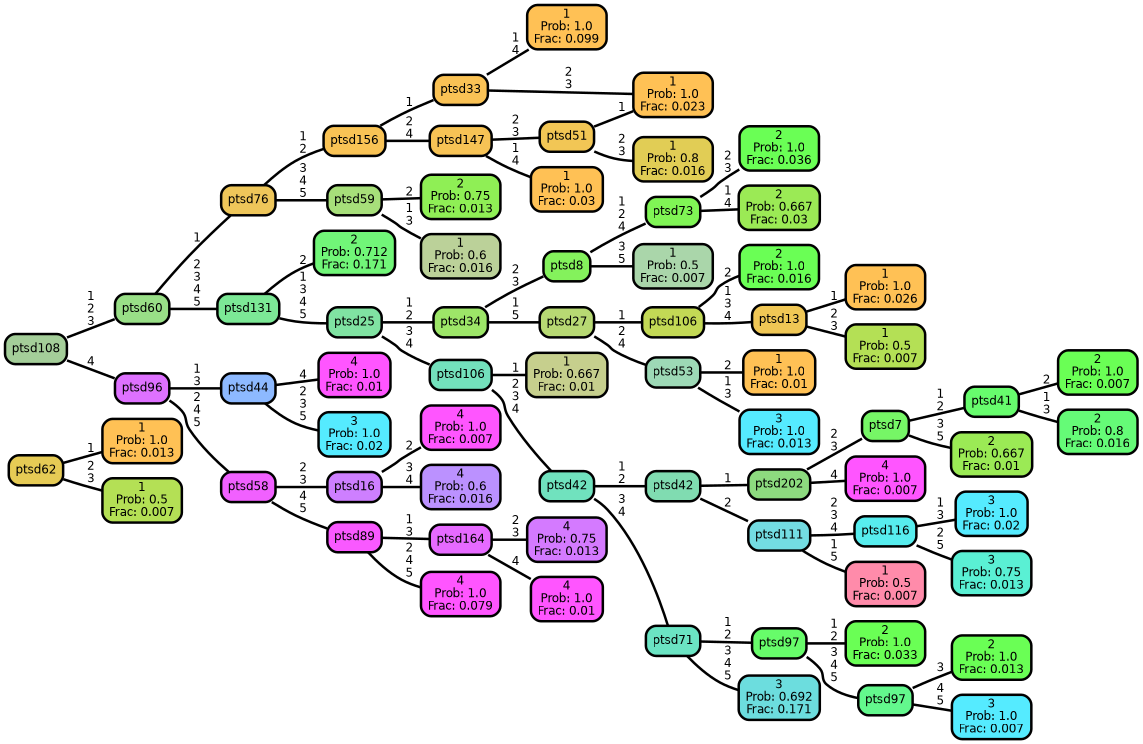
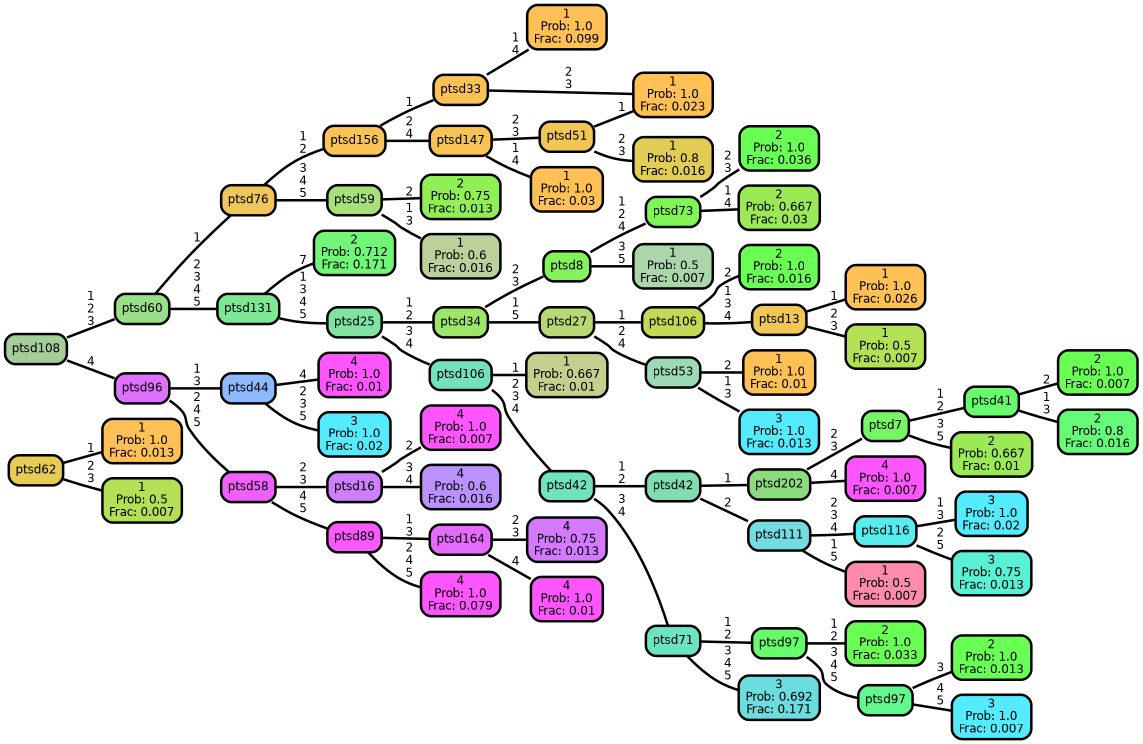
(301, 261) -> (301, 261)
